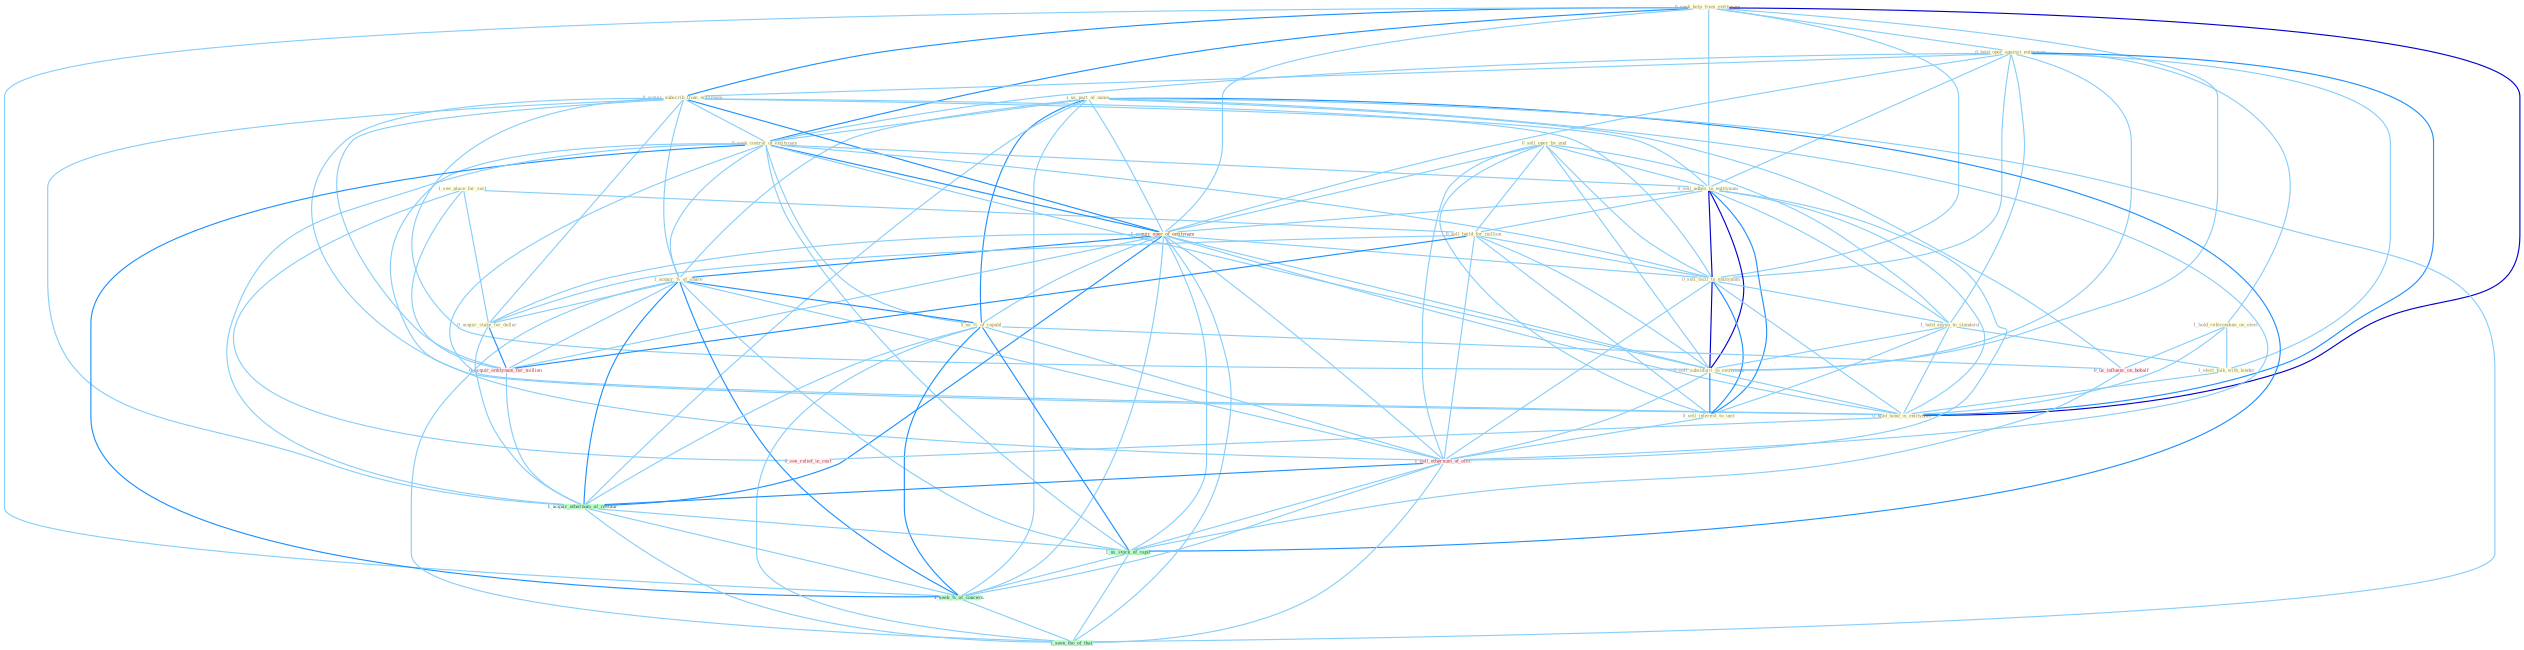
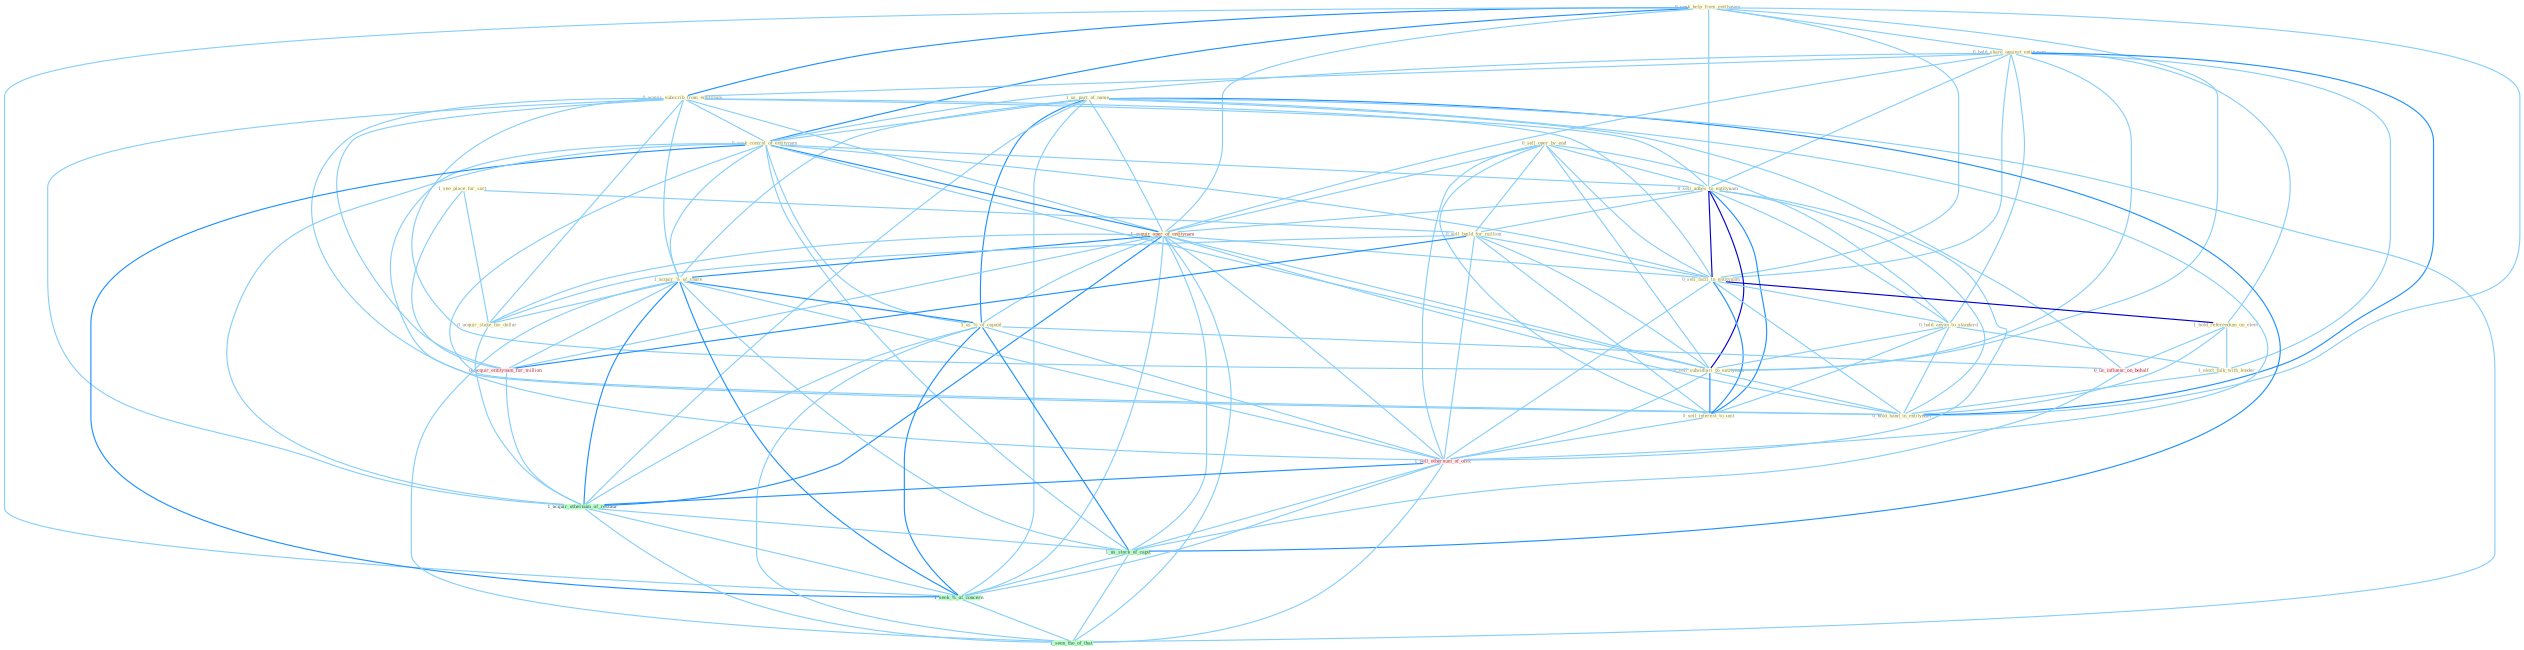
(2011, 52) -> (2011, 52)
(2515, 92) -> (2515, 92)
(924, 166) -> (924, 166)
(1711, 325) -> (1945, 300)
(1950, 325) -> (1950, 325)
(501, 357) -> none
(809, 461) -> none
